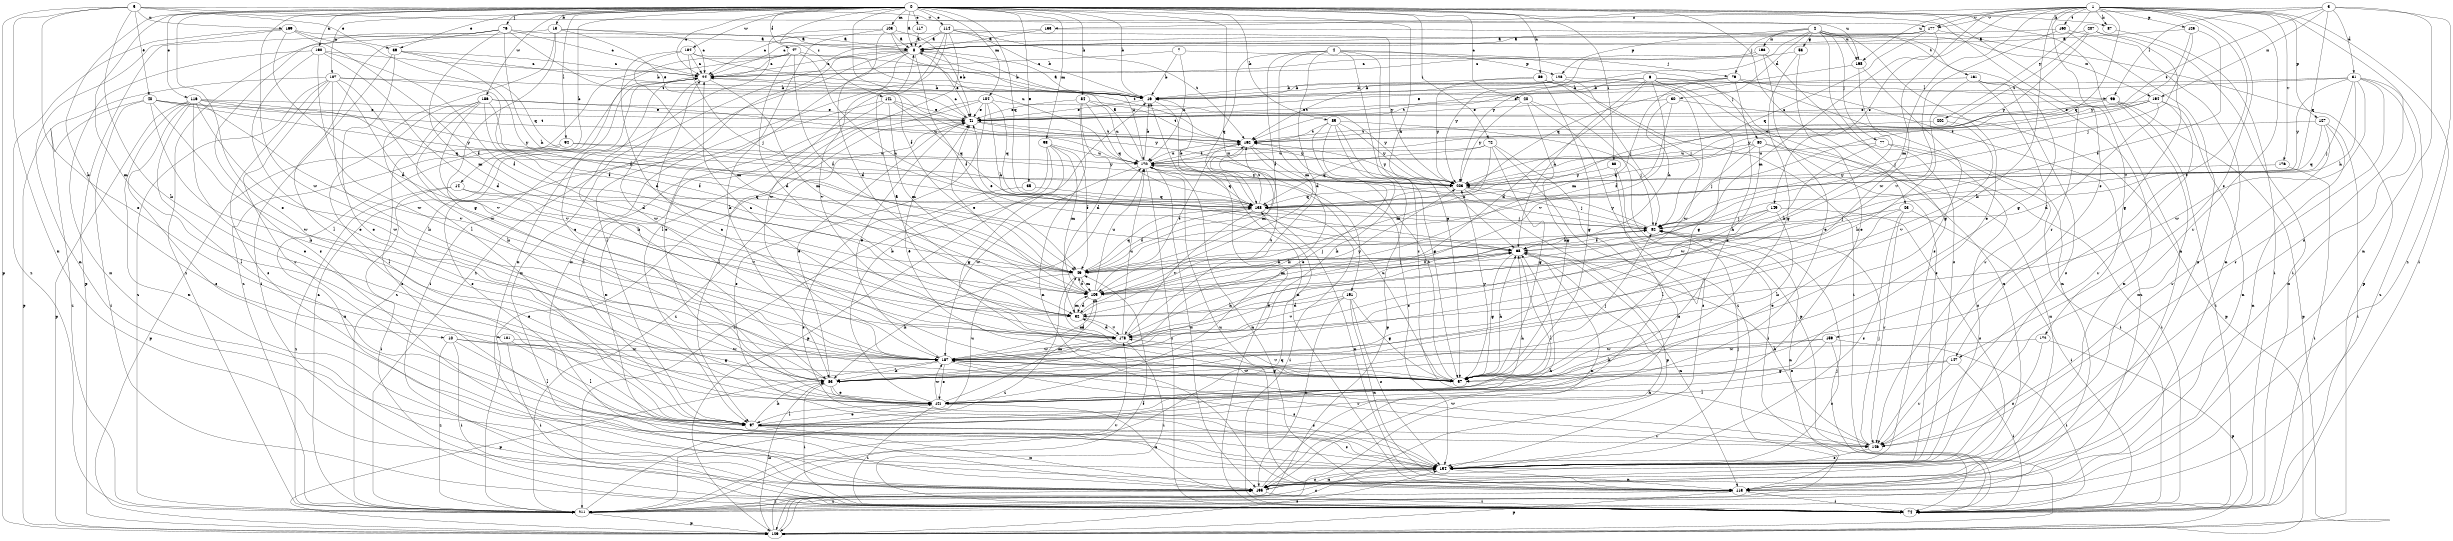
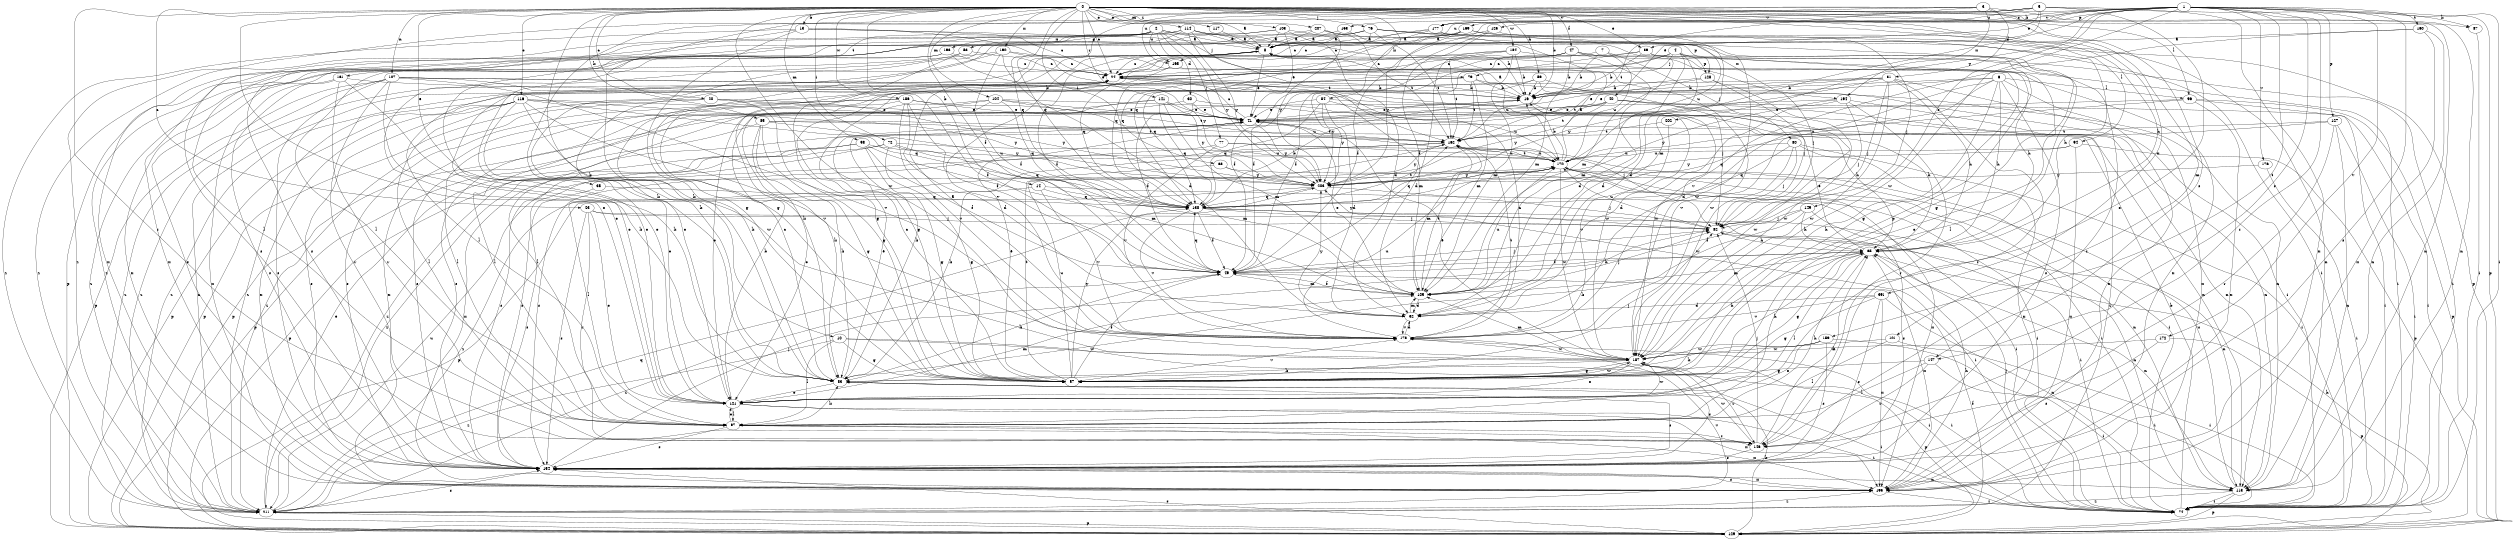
none -> (1198, 23)
(1699, 230) -> (1826, 230)
(1350, 295) -> (1881, 295)
